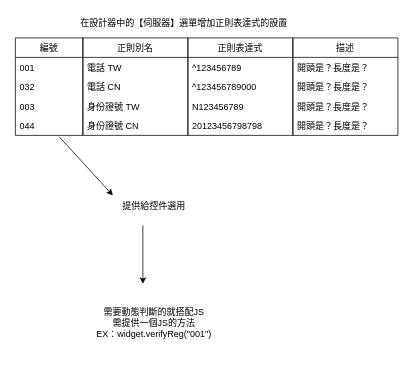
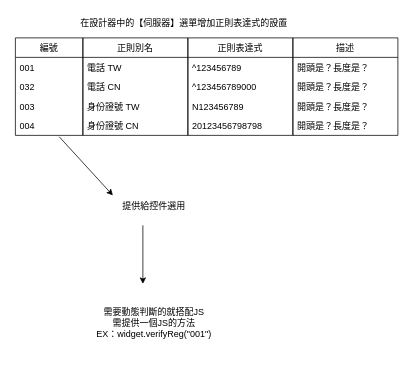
(27, 126) -> (27, 126)
